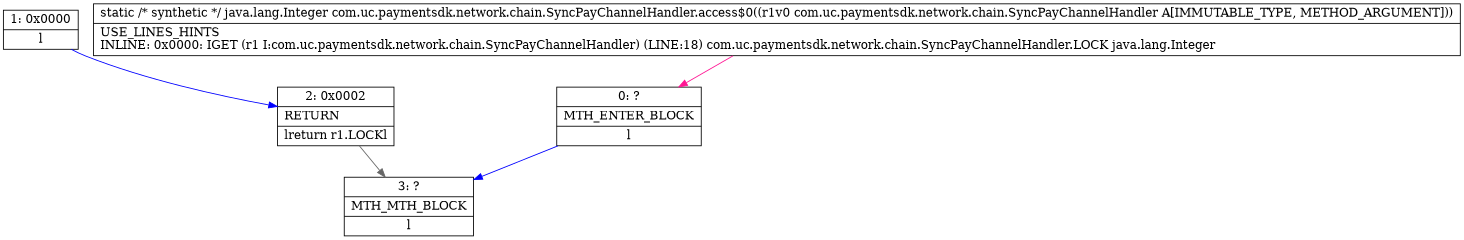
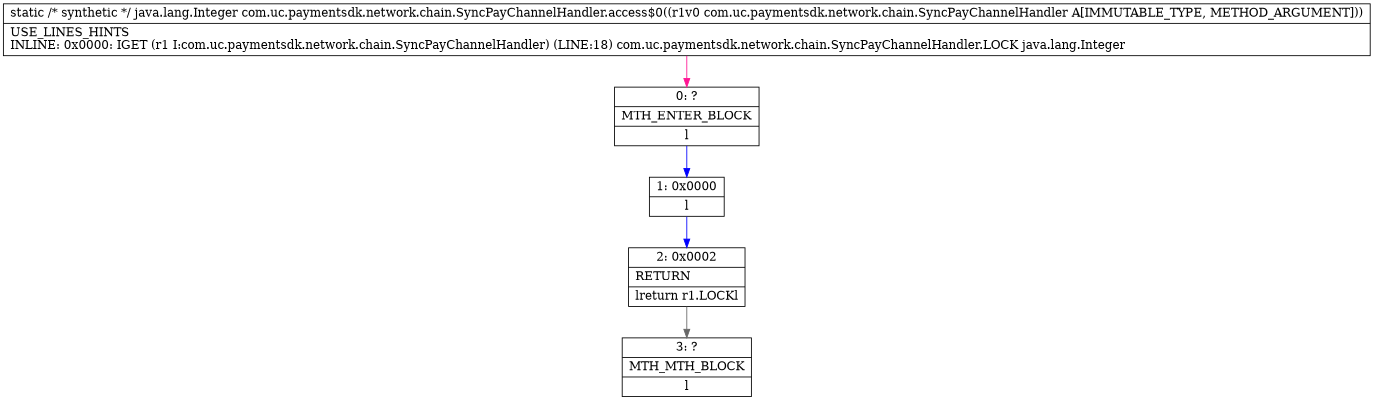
(520, 161) -> (687, 157)
